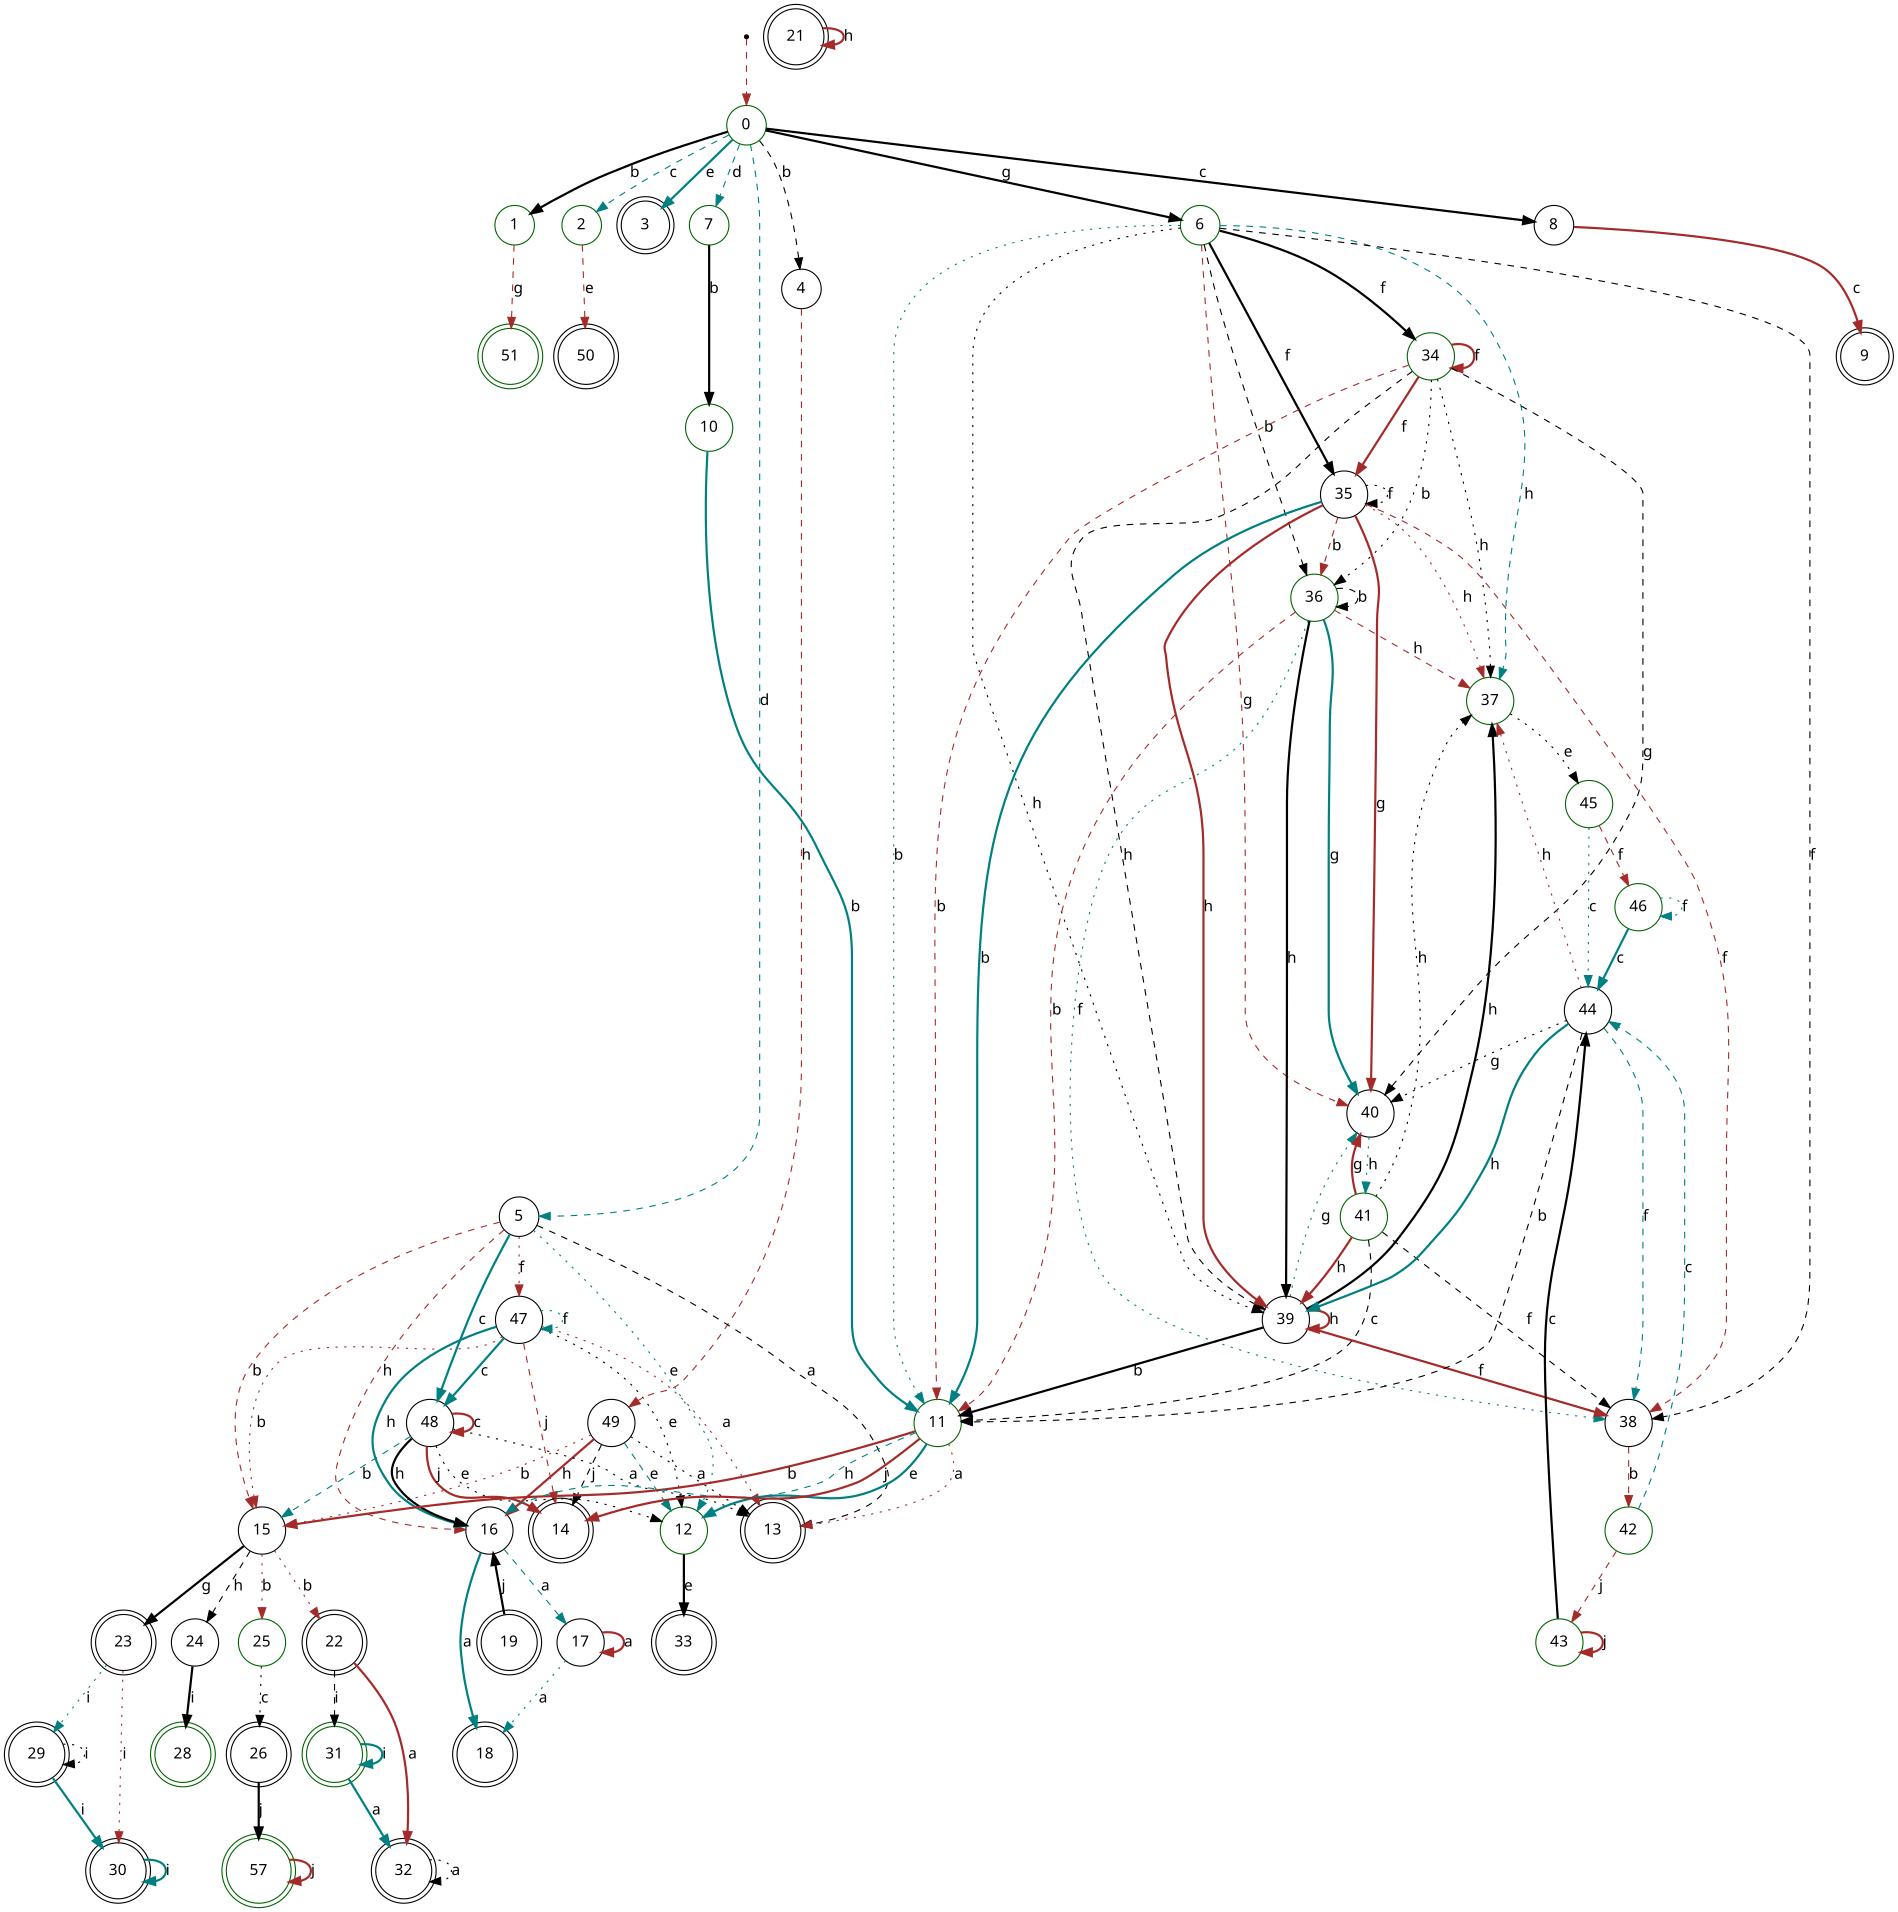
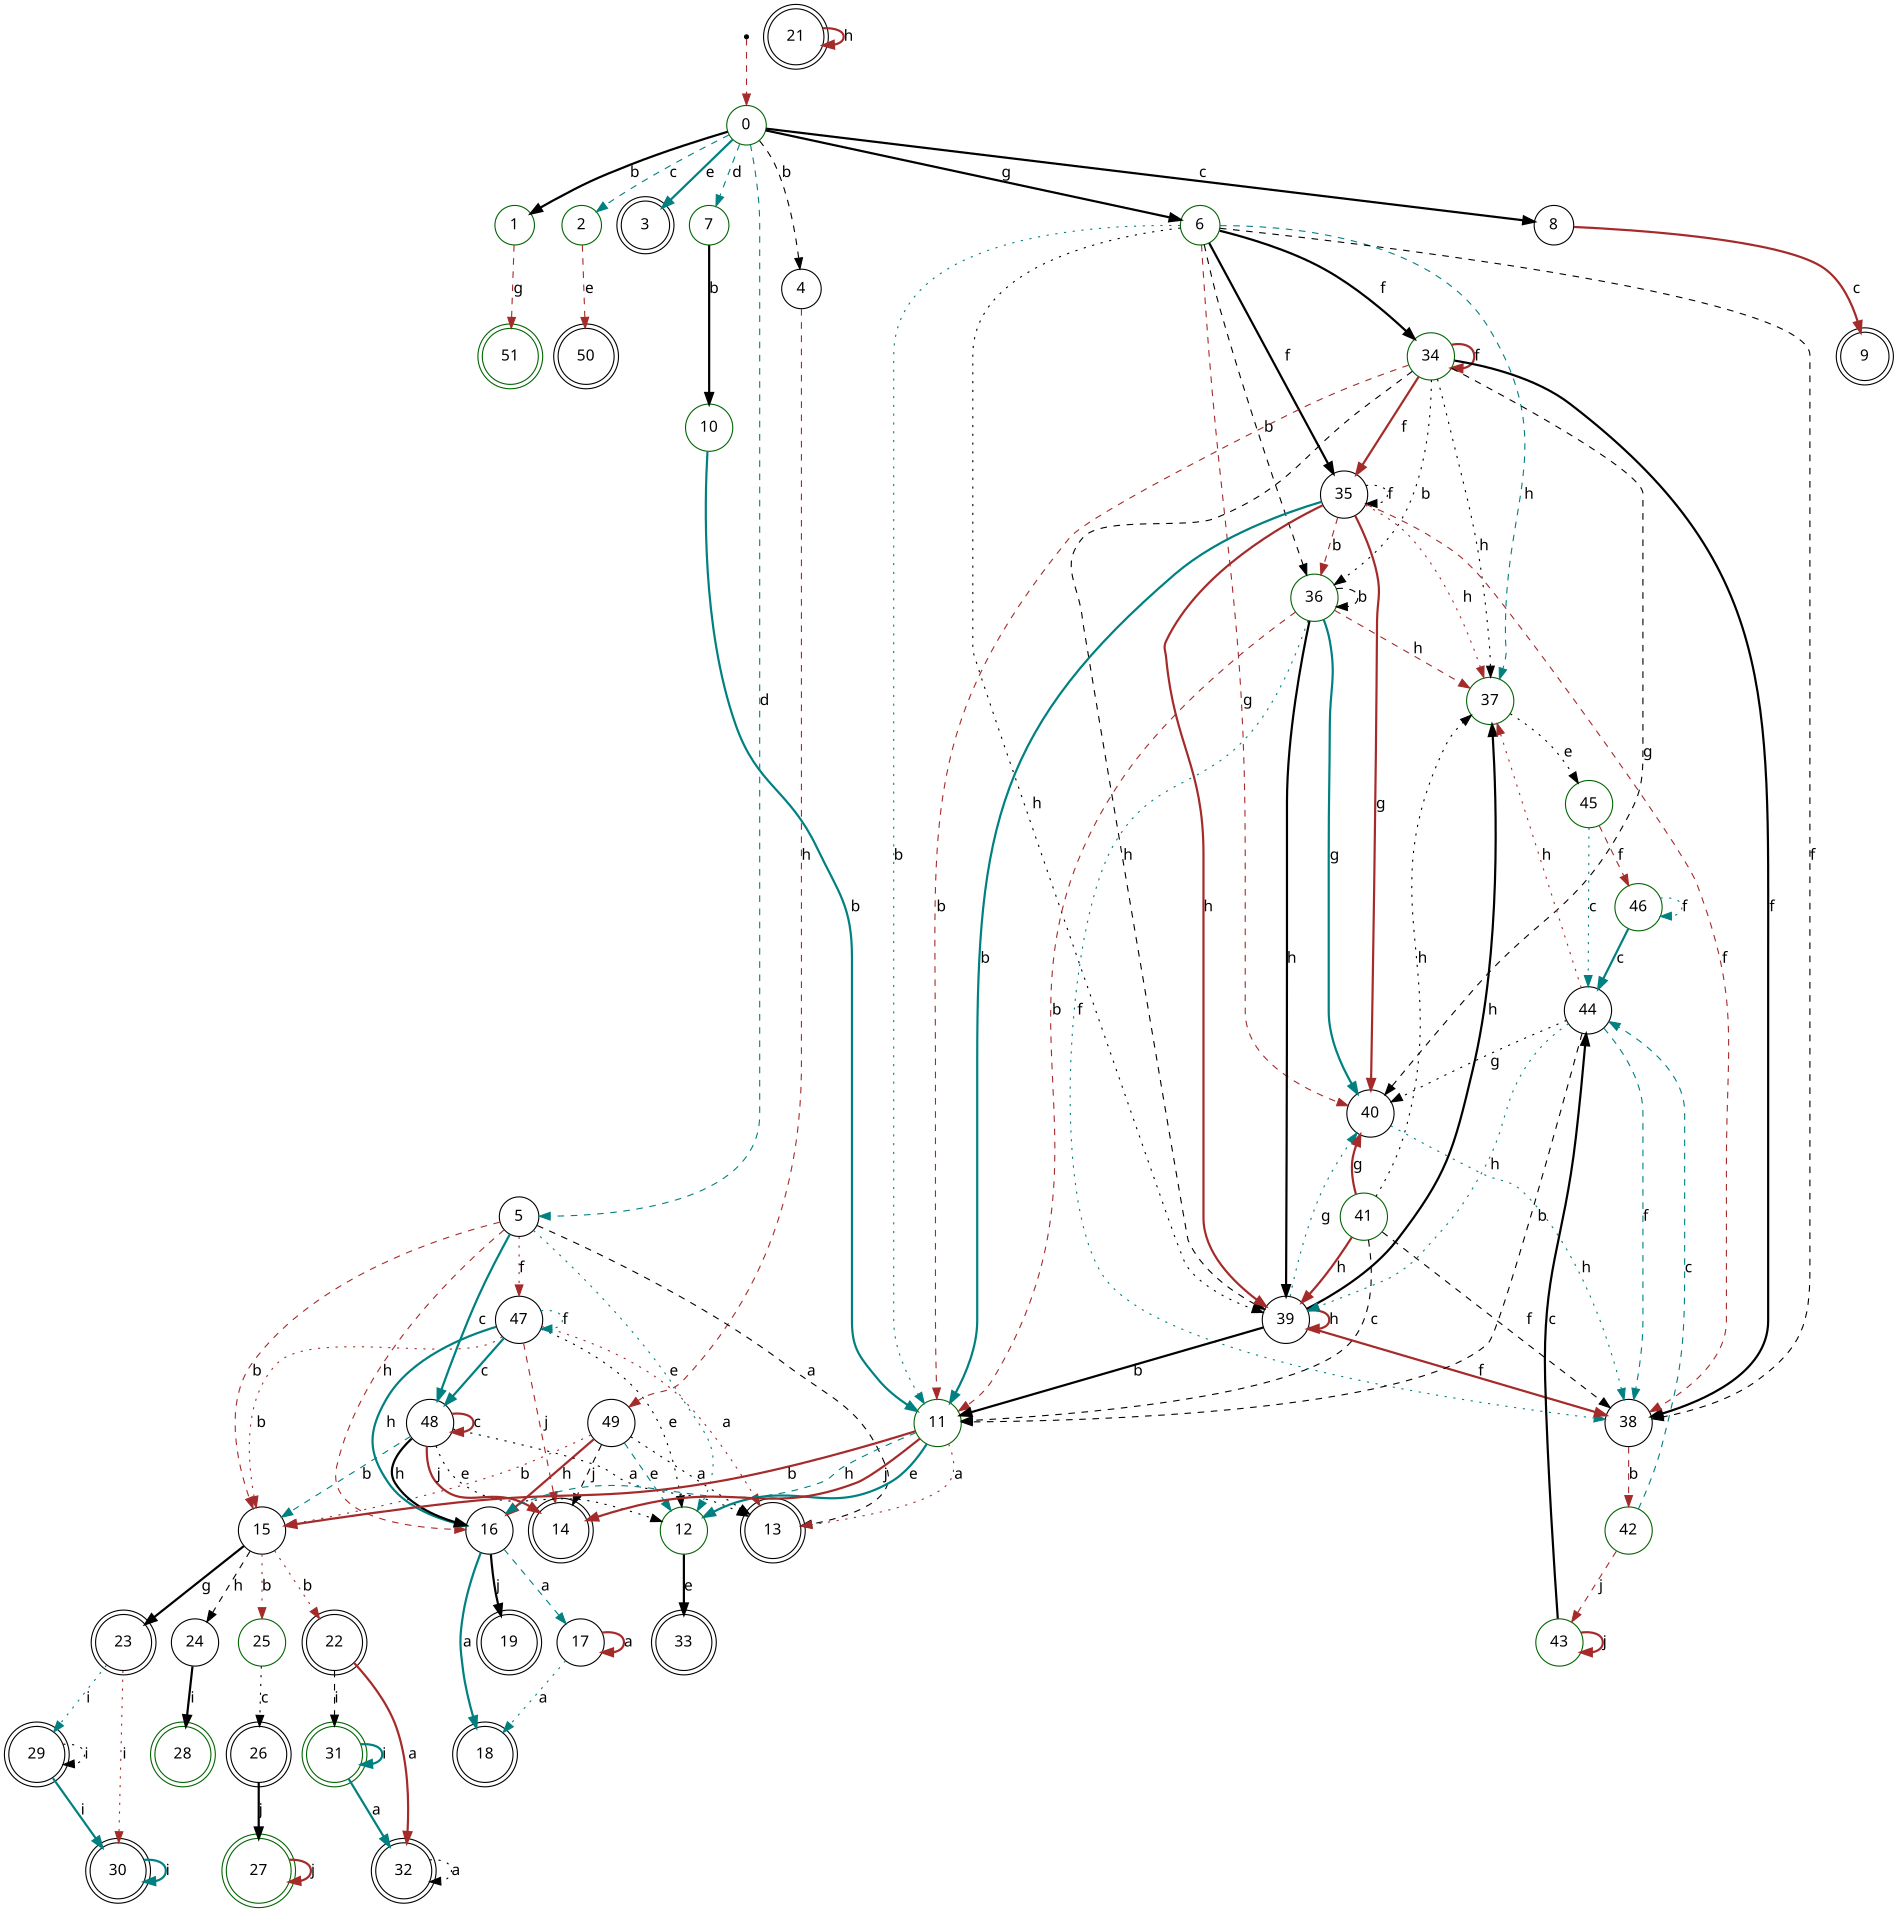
none -> (1768, 842)
(1368, 1160) -> (1547, 1220)
(1471, 1191) -> (1471, 1191)
(500, 1590) -> (494, 1580)
(259, 1871) -> (259, 1871)
